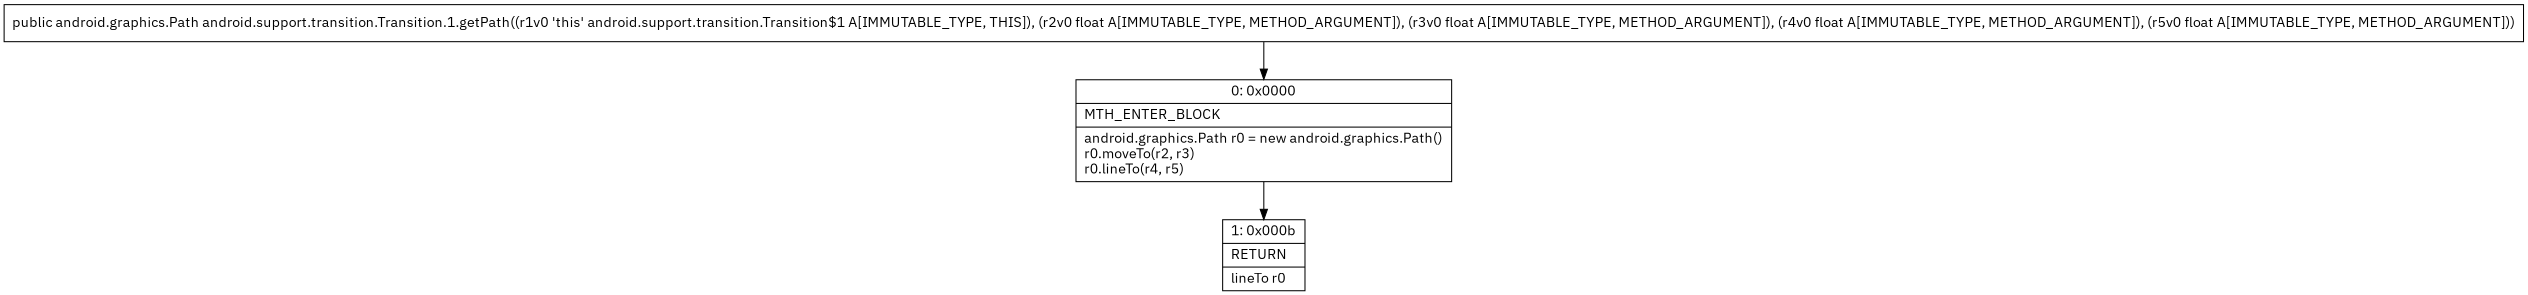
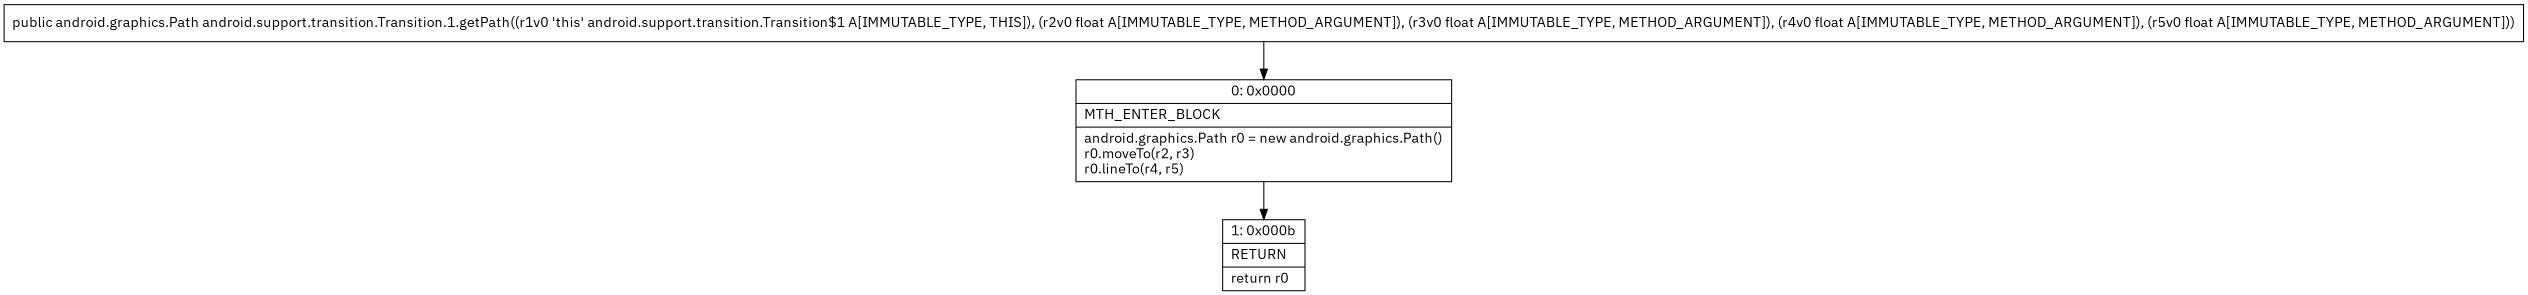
(1259, 278) -> (1260, 278)
